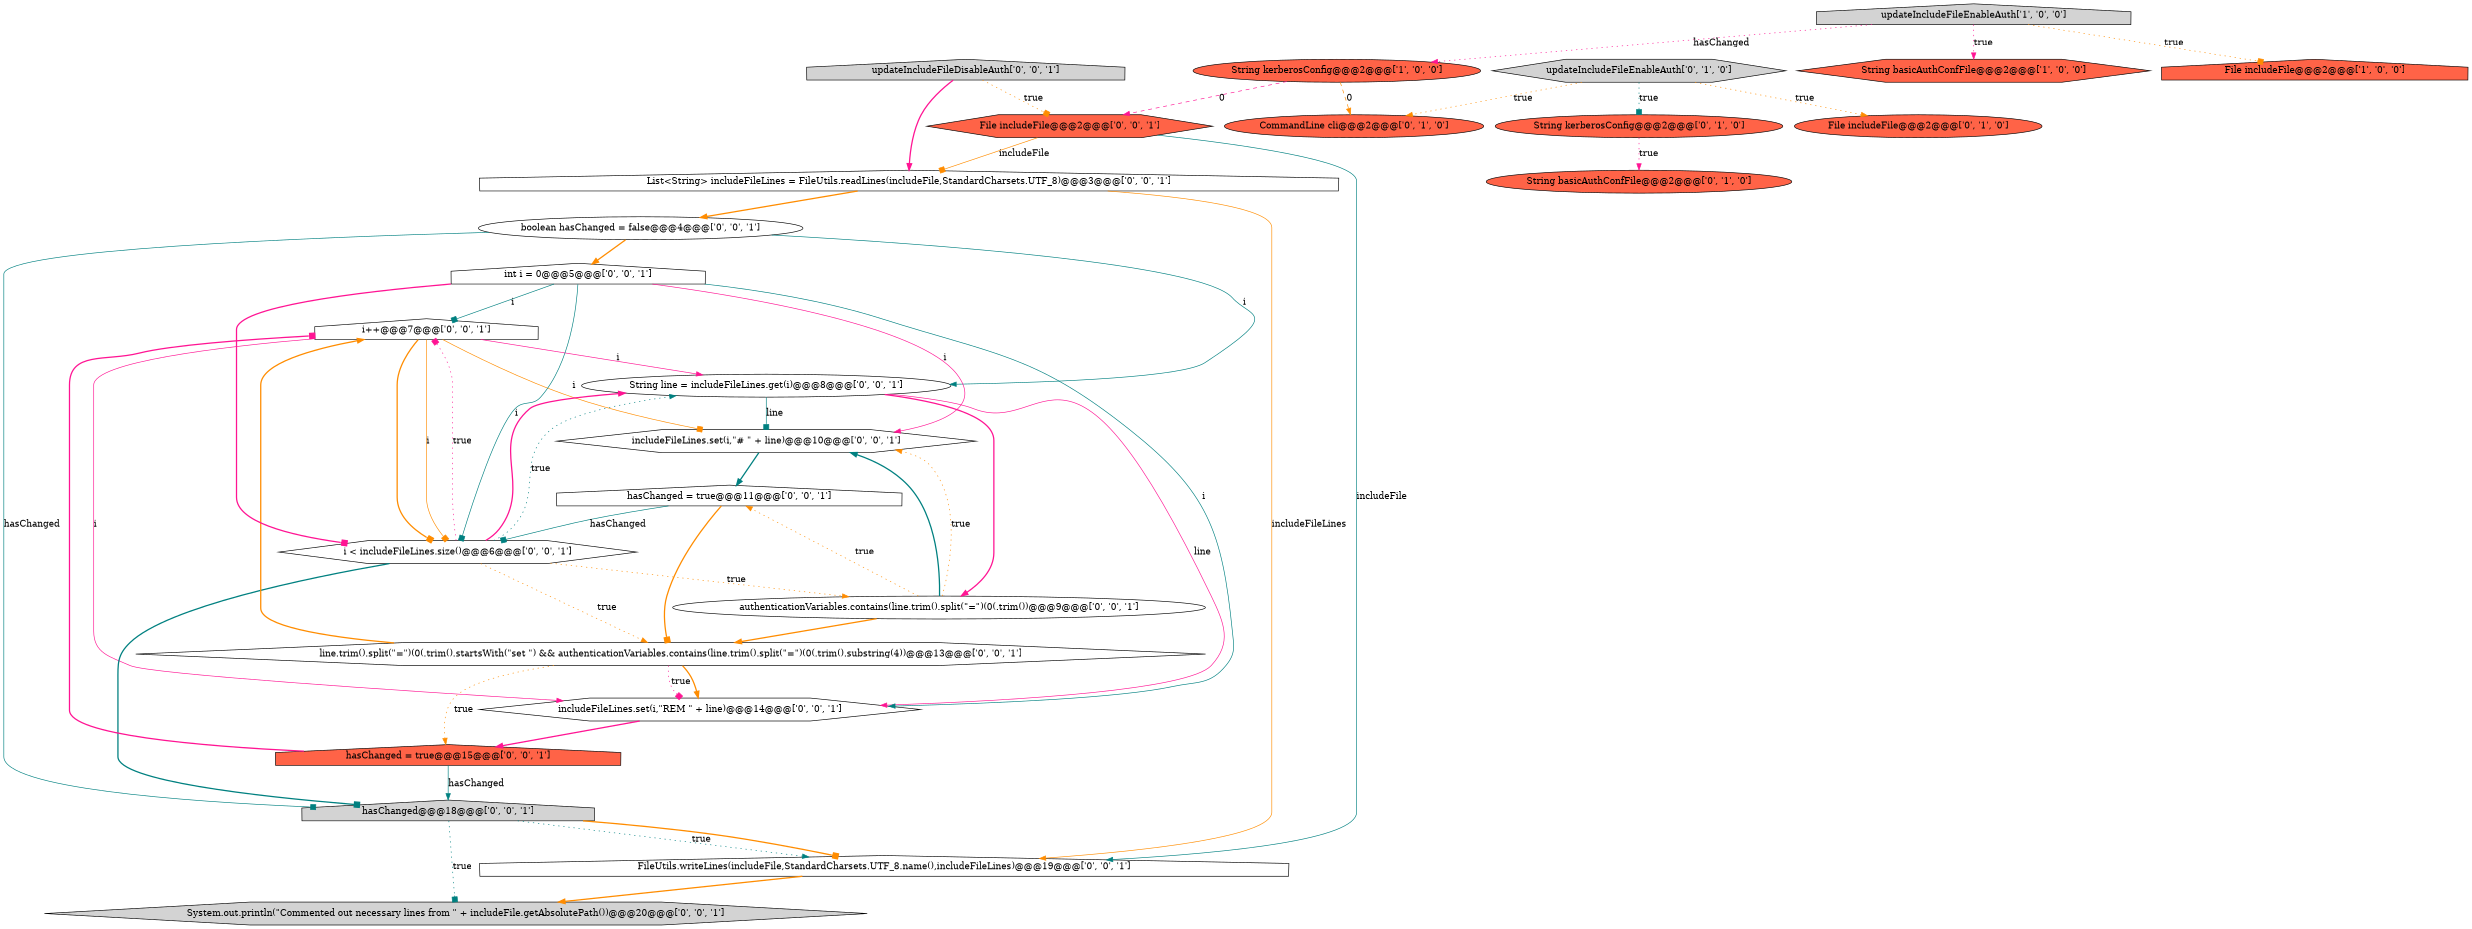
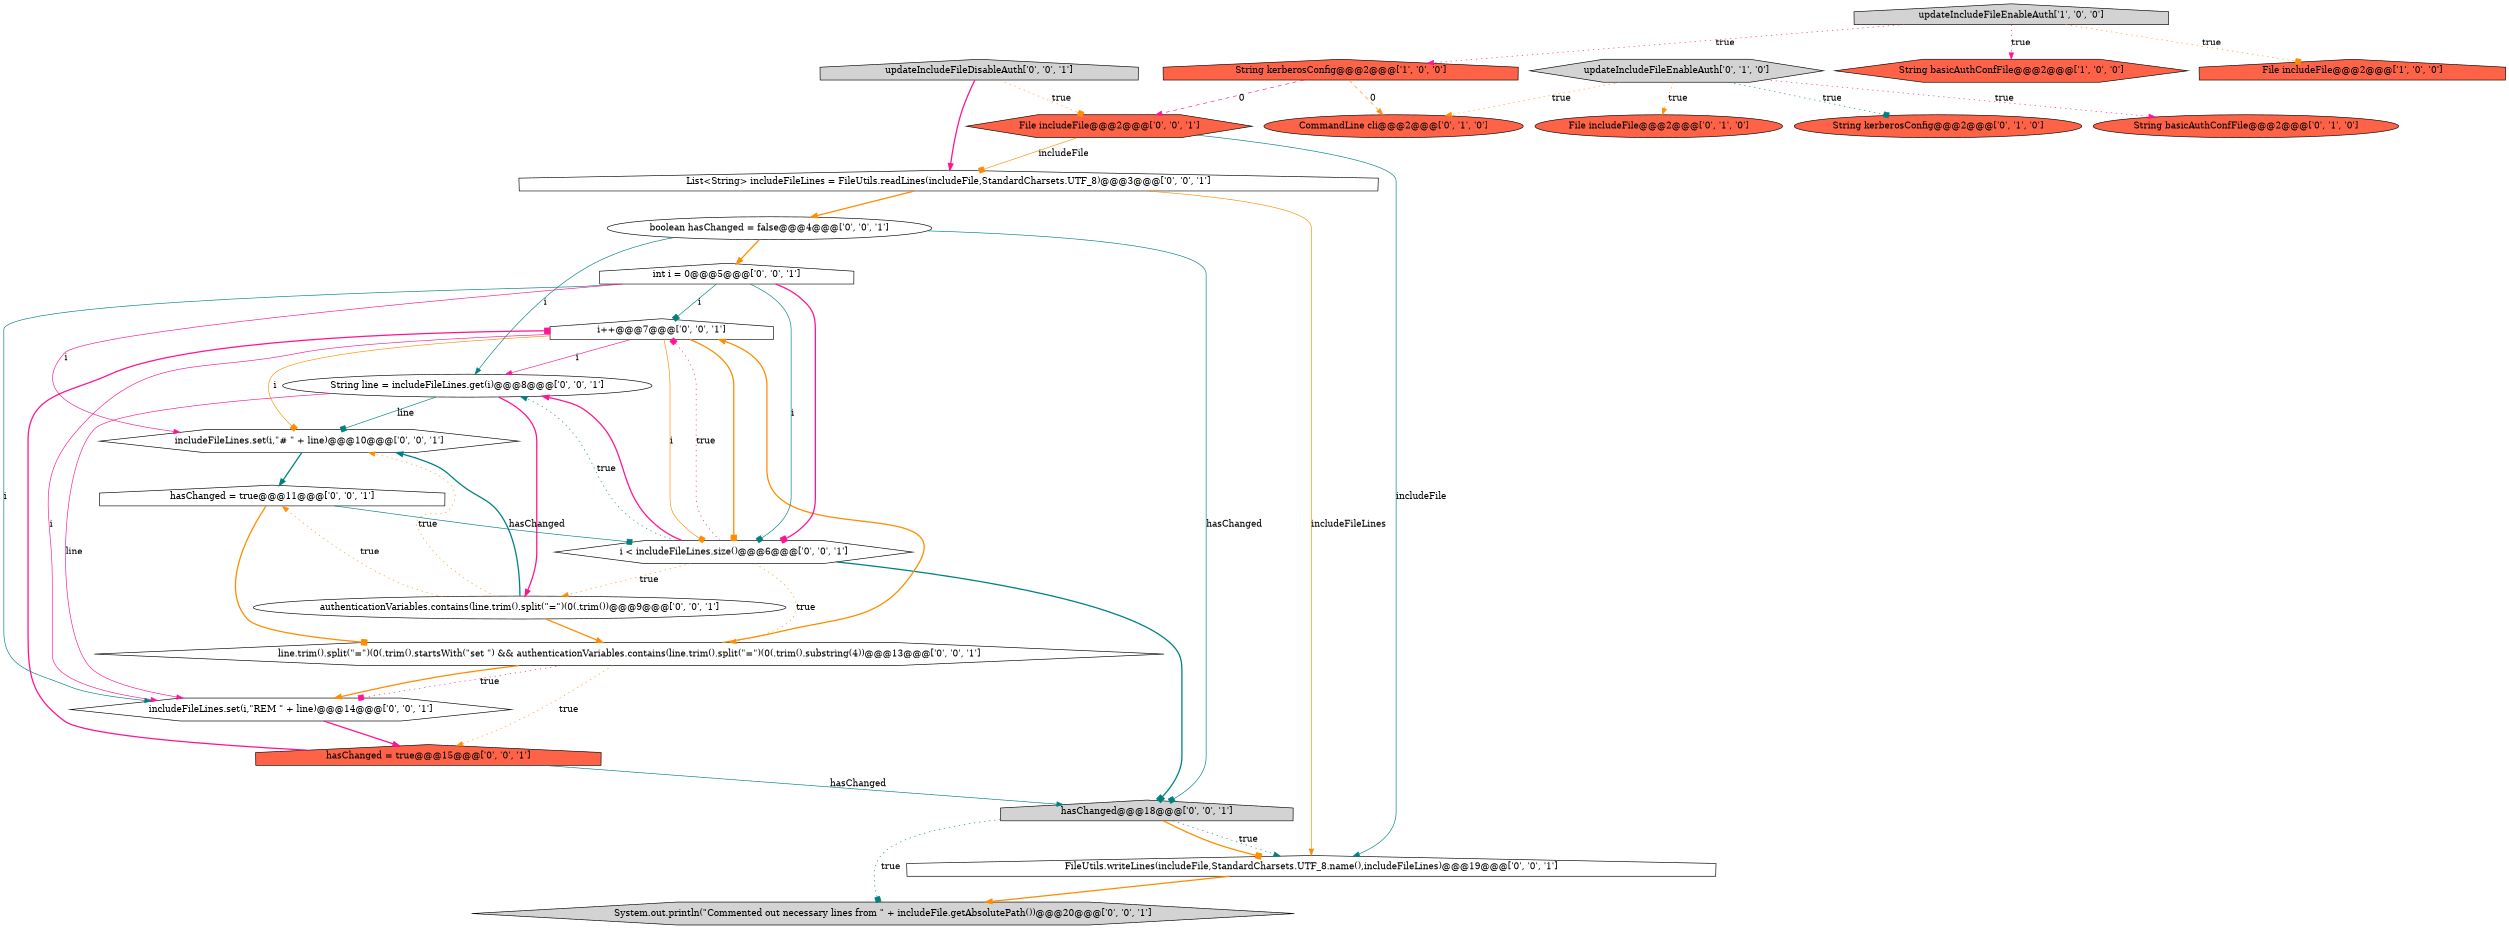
(1721, 43) -> (1725, 43)
(1337, 71) -> (1341, 71)
(1639, 151) -> (1957, 98)
